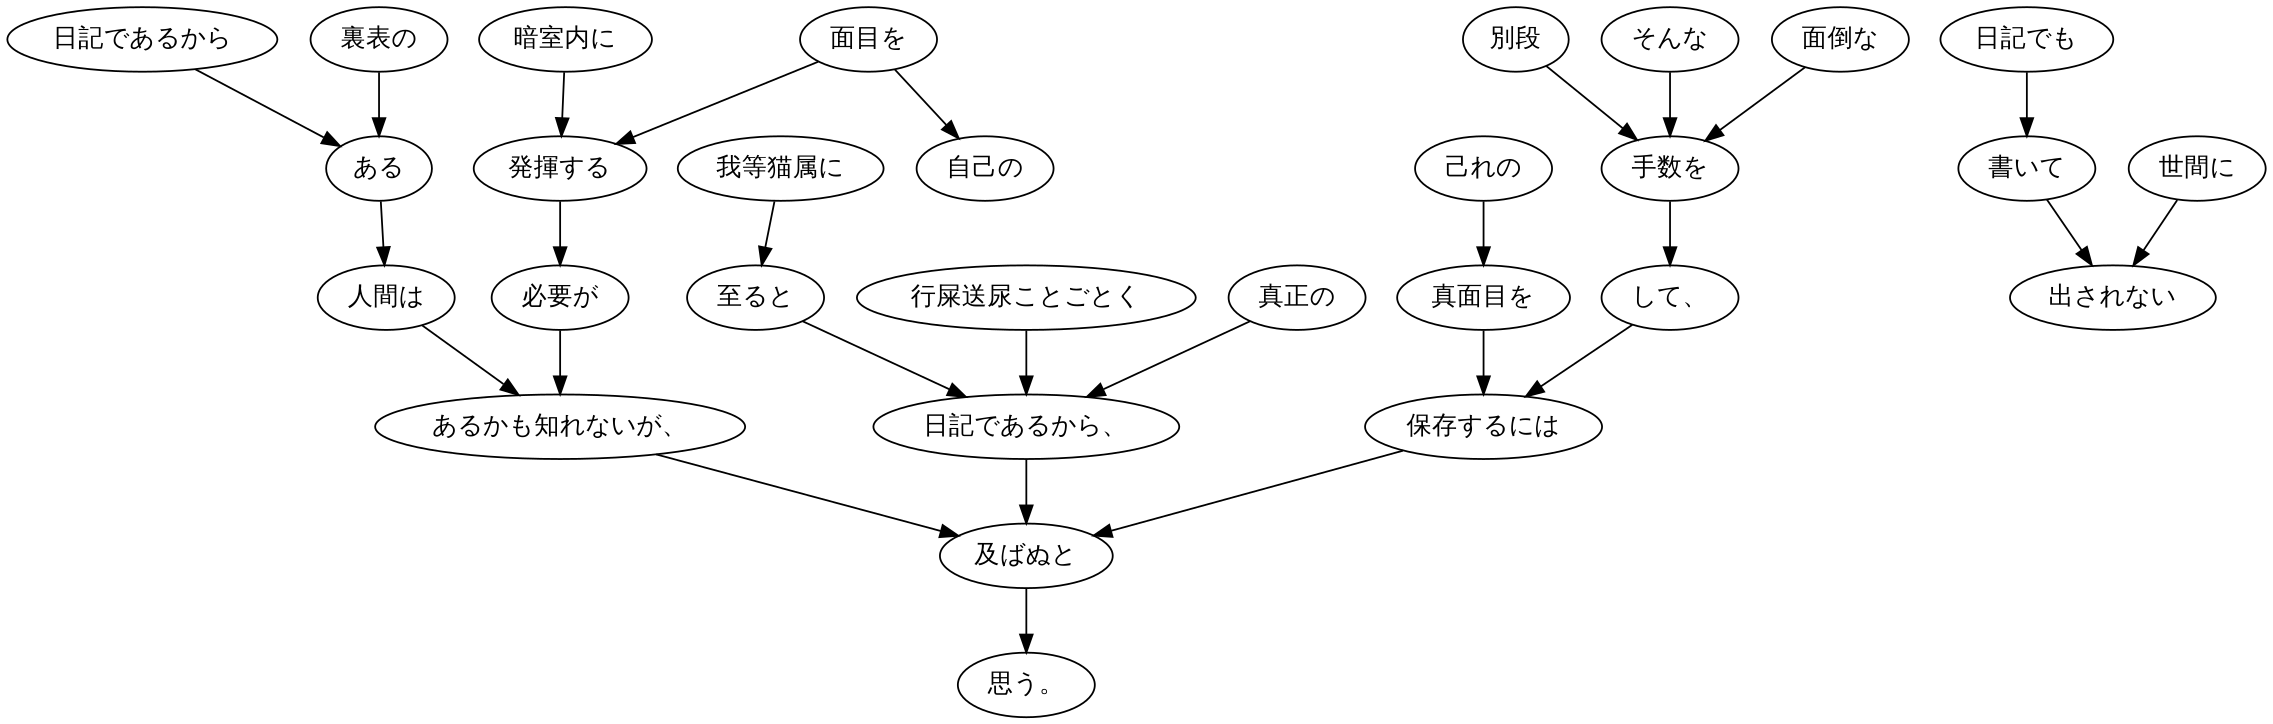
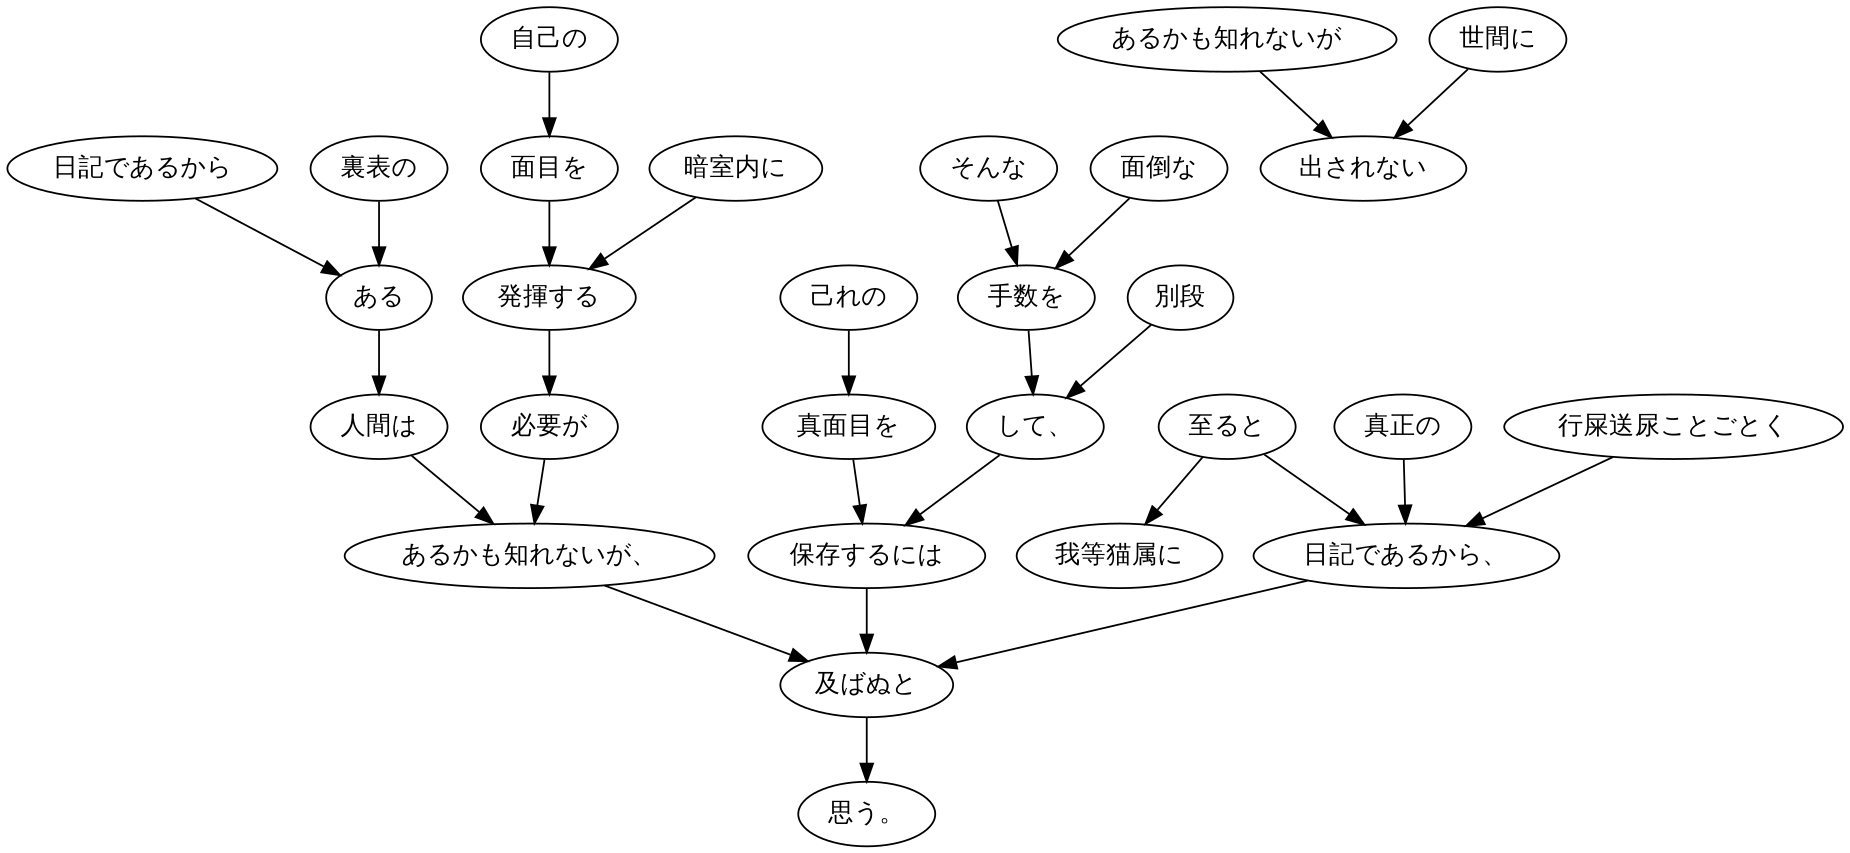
(2027, 39) -> none
(921, 97) -> (549, 95)
(1585, 97) -> (1116, 355)
(2027, 169) -> (1227, 39)
(770, 224) -> (1180, 483)
